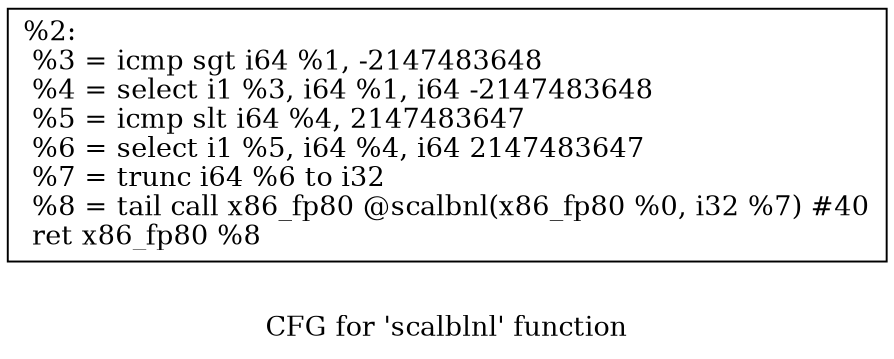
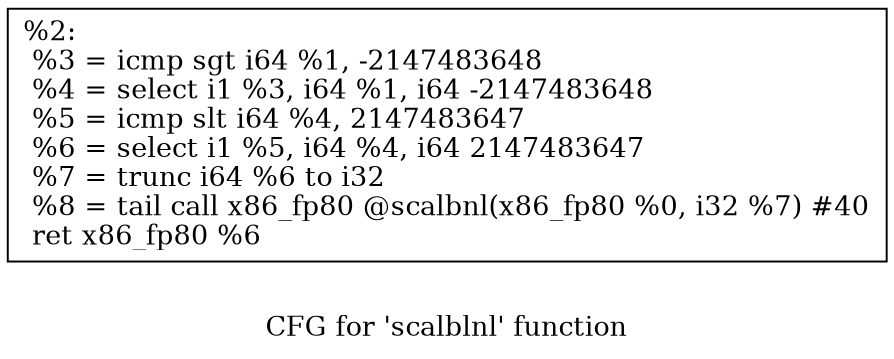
(143, 236) -> (143, 236)
